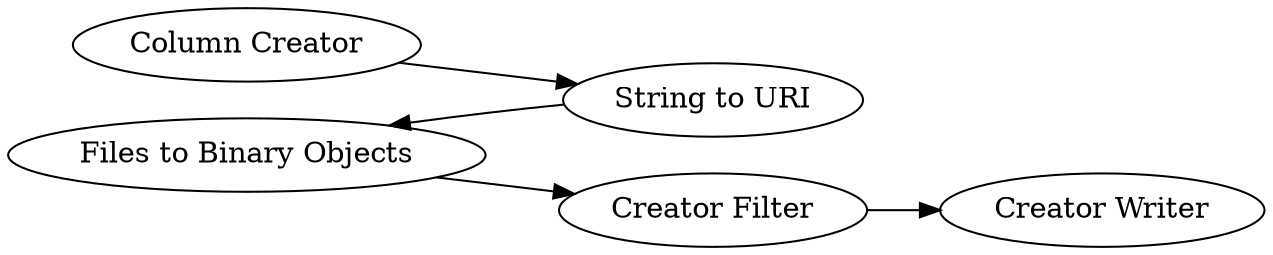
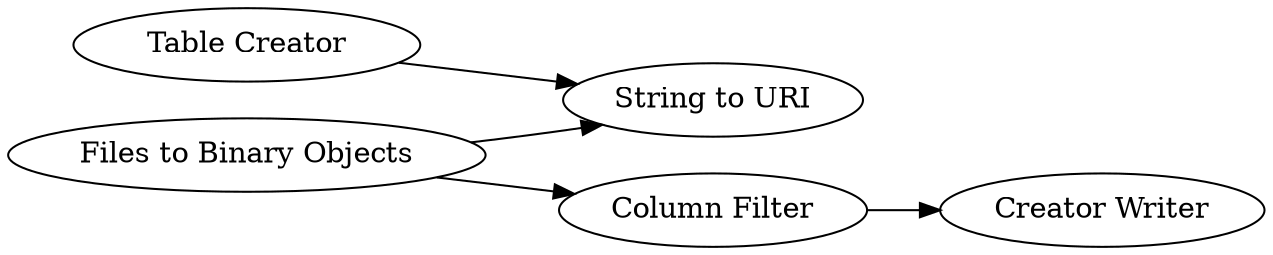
(247, 45) -> (247, 45)
(487, 113) -> (526, 136)
(713, 210) -> (713, 210)
